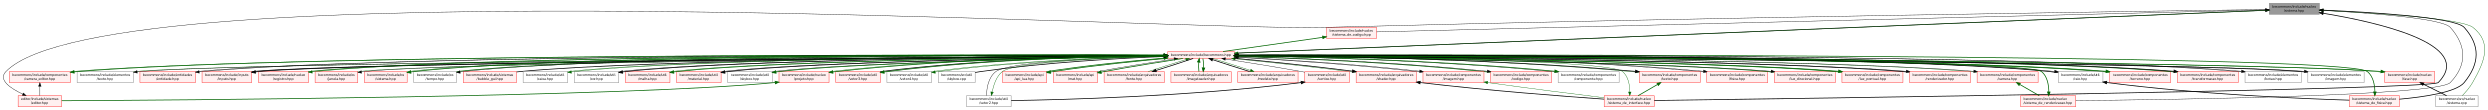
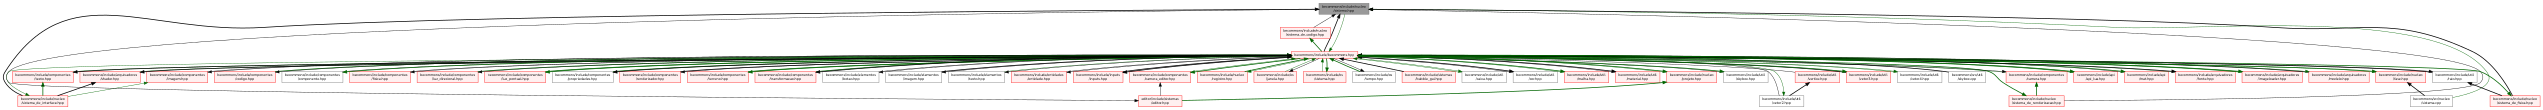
none -> (583, 77)
